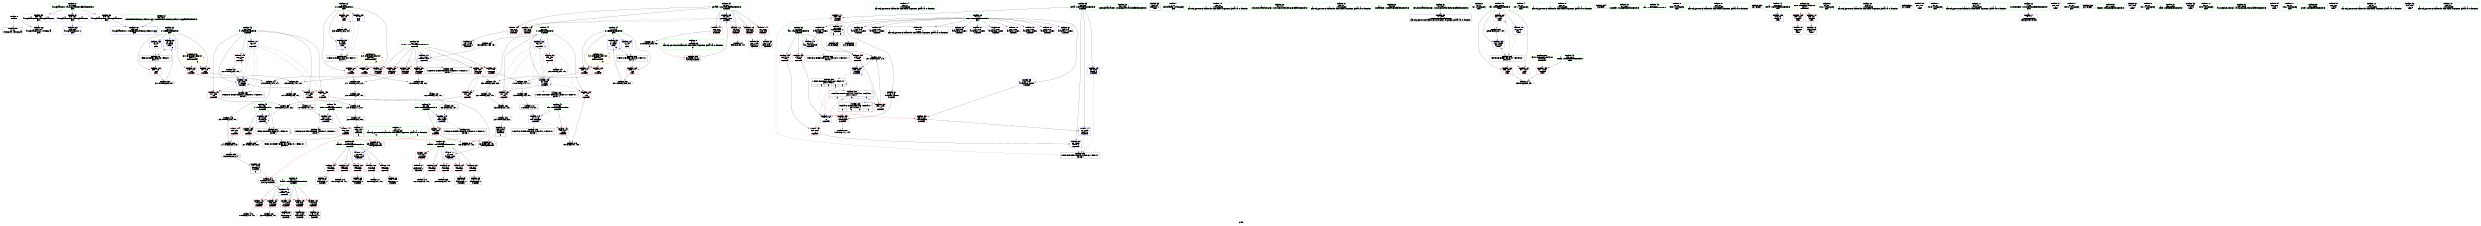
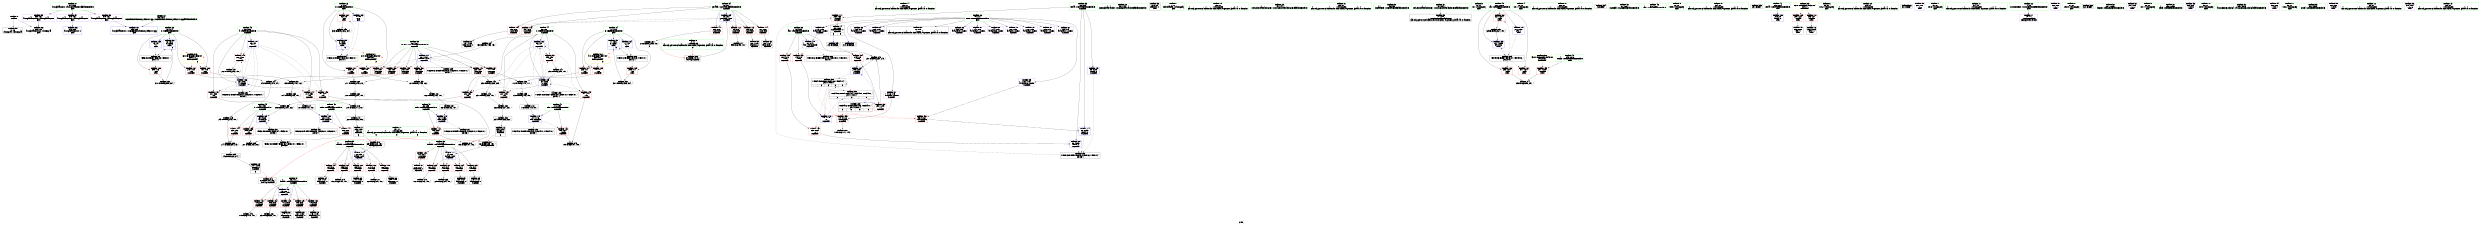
(272, 118) -> (247, 118)
